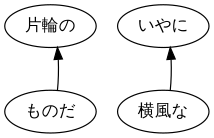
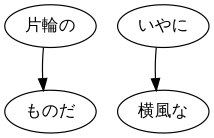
(58, 75) -> (43, 63)
(171, 75) -> (155, 63)
